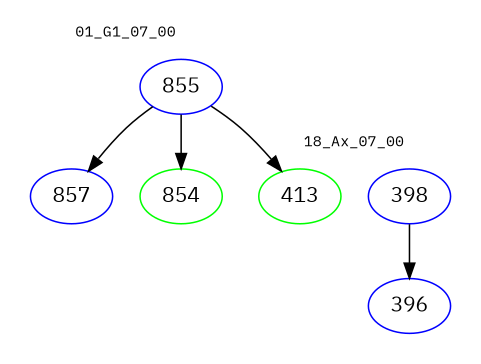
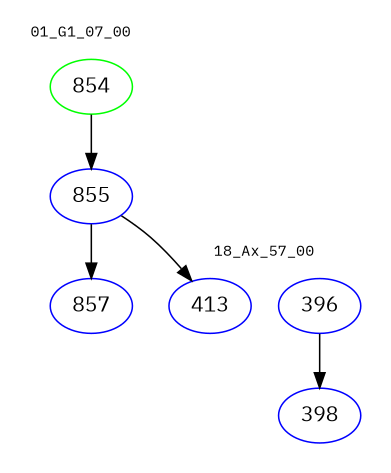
(181, 134) -> (91, 134)
(355, 142) -> (265, 252)
(300, 196) -> (210, 306)
(409, 244) -> (320, 353)
